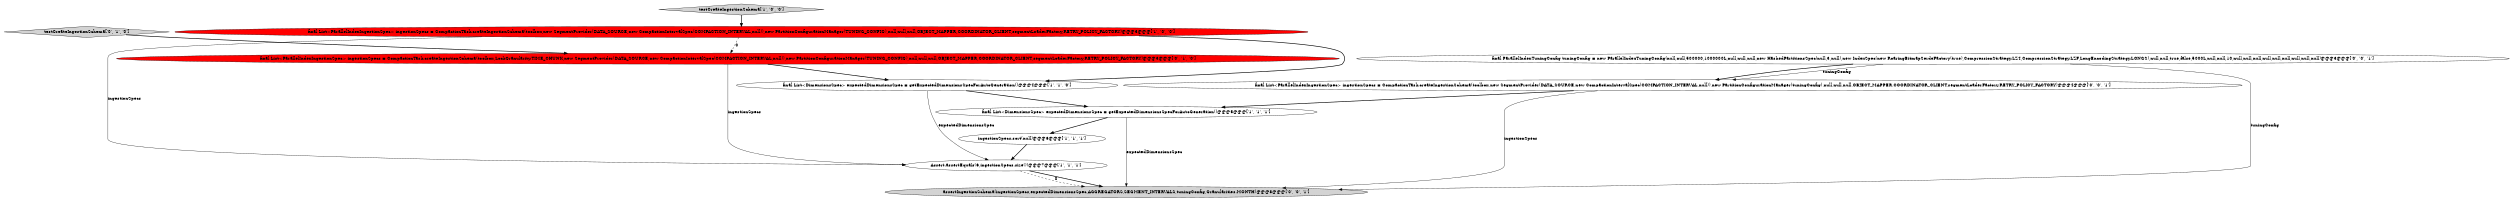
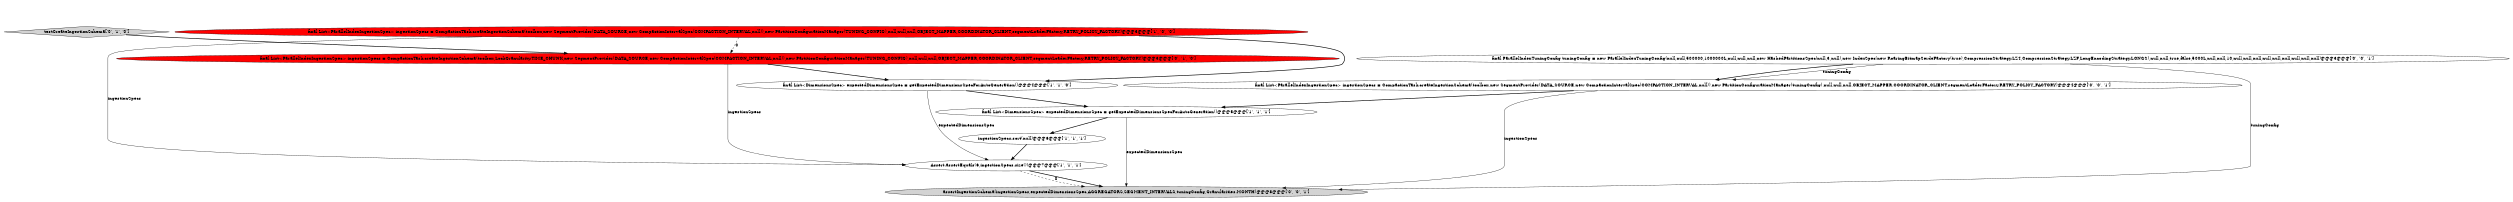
(741, 10) -> none
